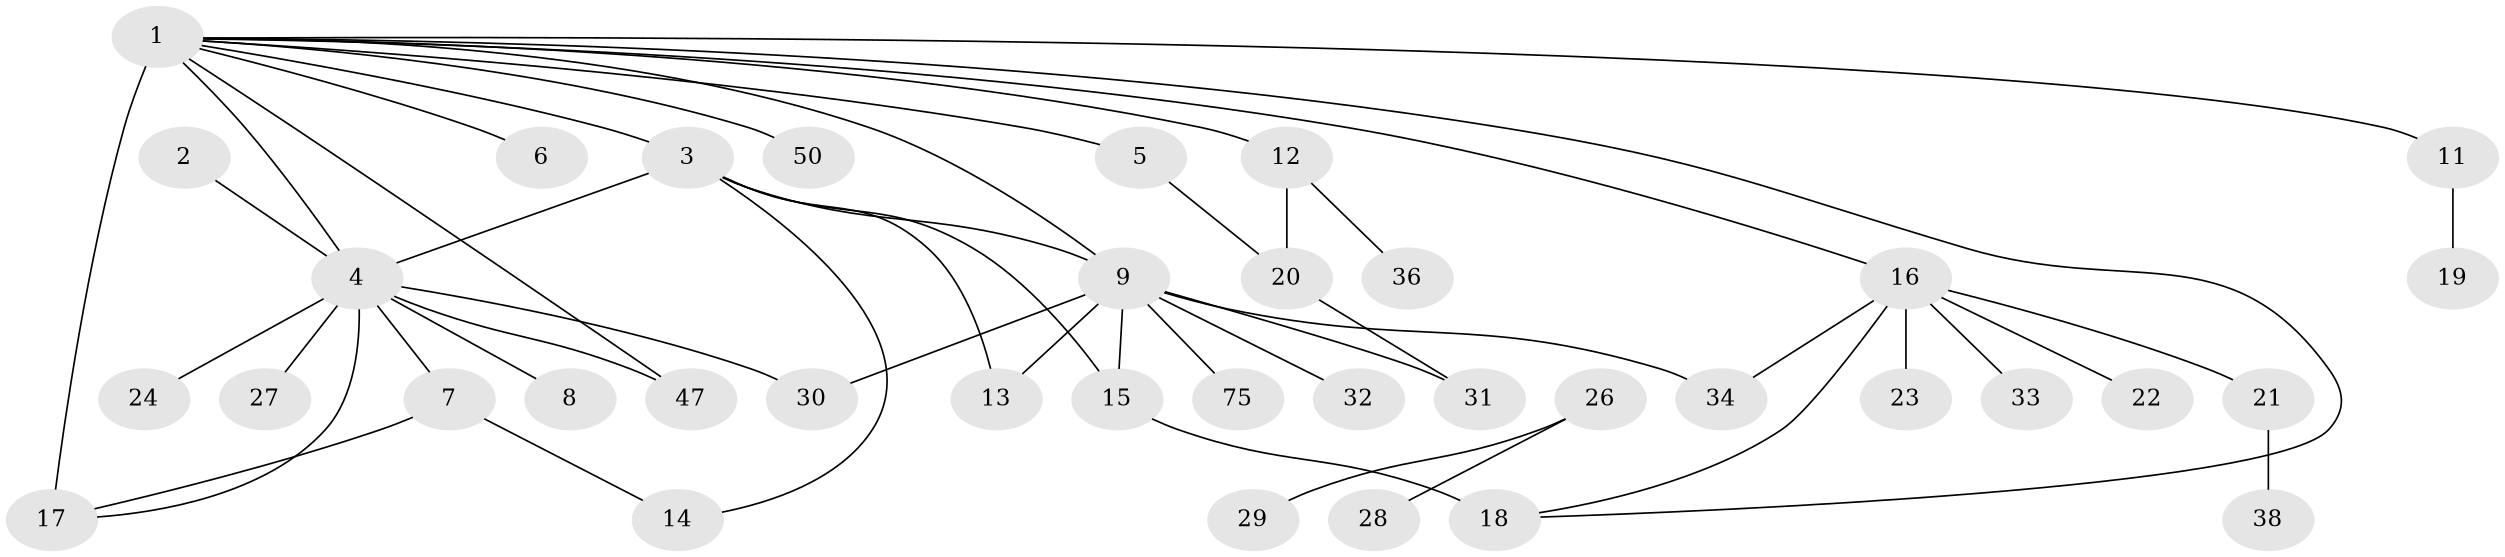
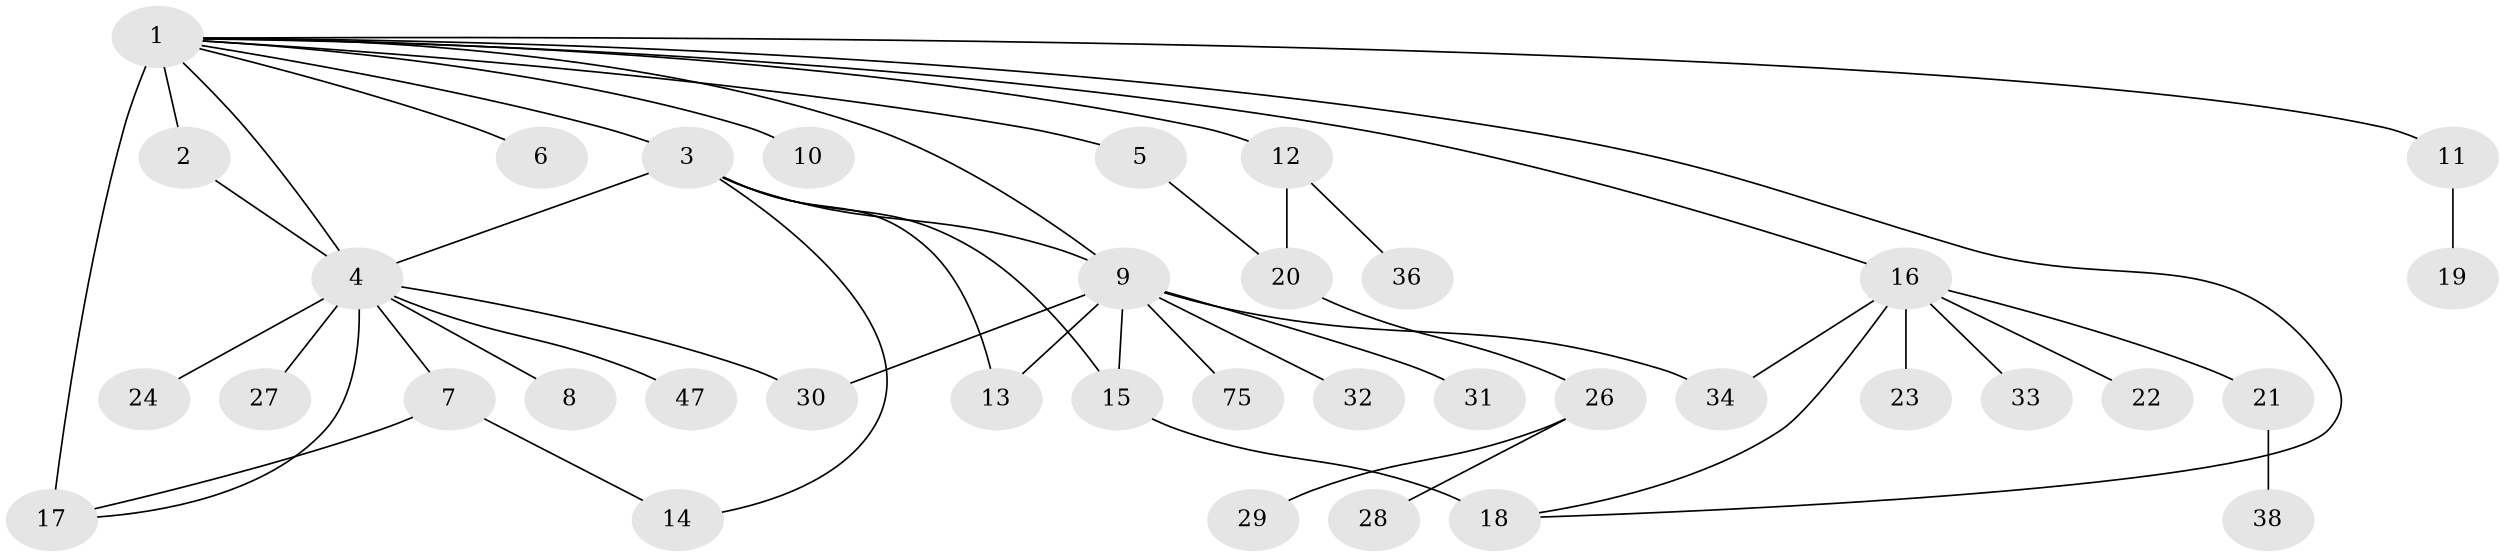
(809, 158) -> (809, 158)
(426, 216) -> (171, 97)
(1386, 341) -> (1469, 345)
